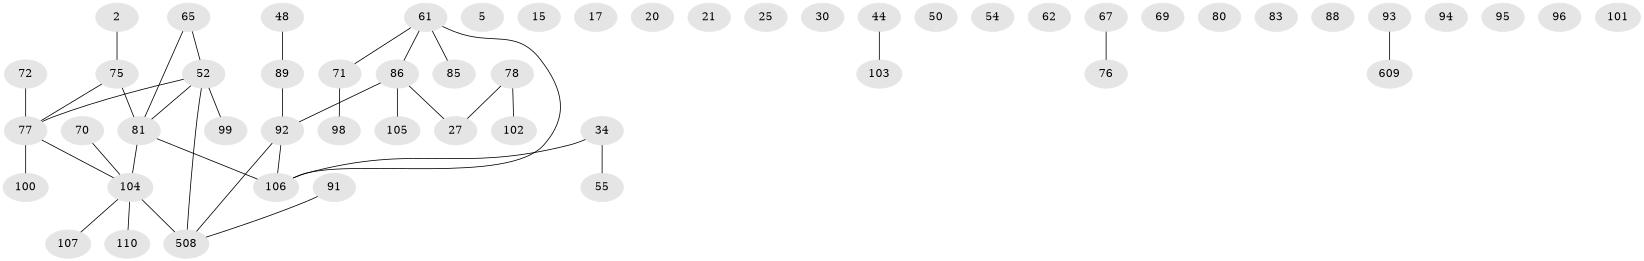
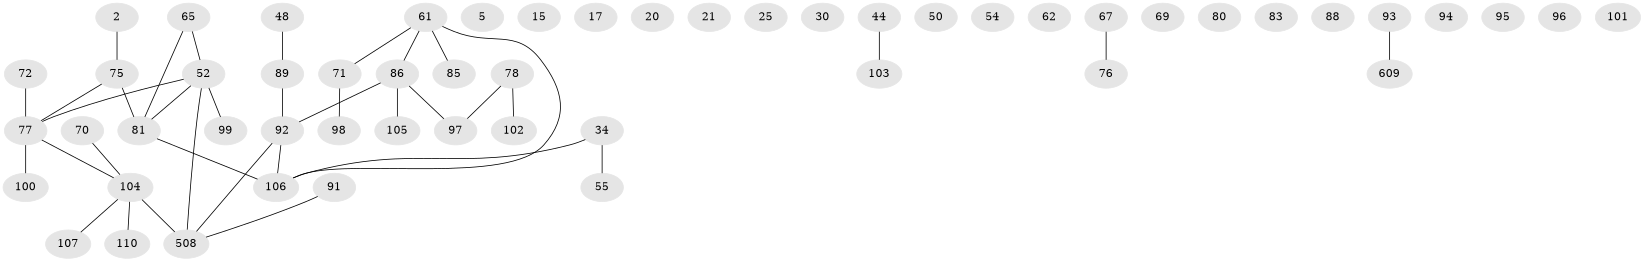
(456, 131) -> (456, 131)
(135, 159) -> none
